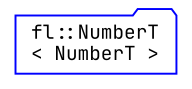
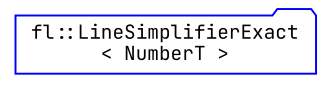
(96, 45) -> (166, 45)
